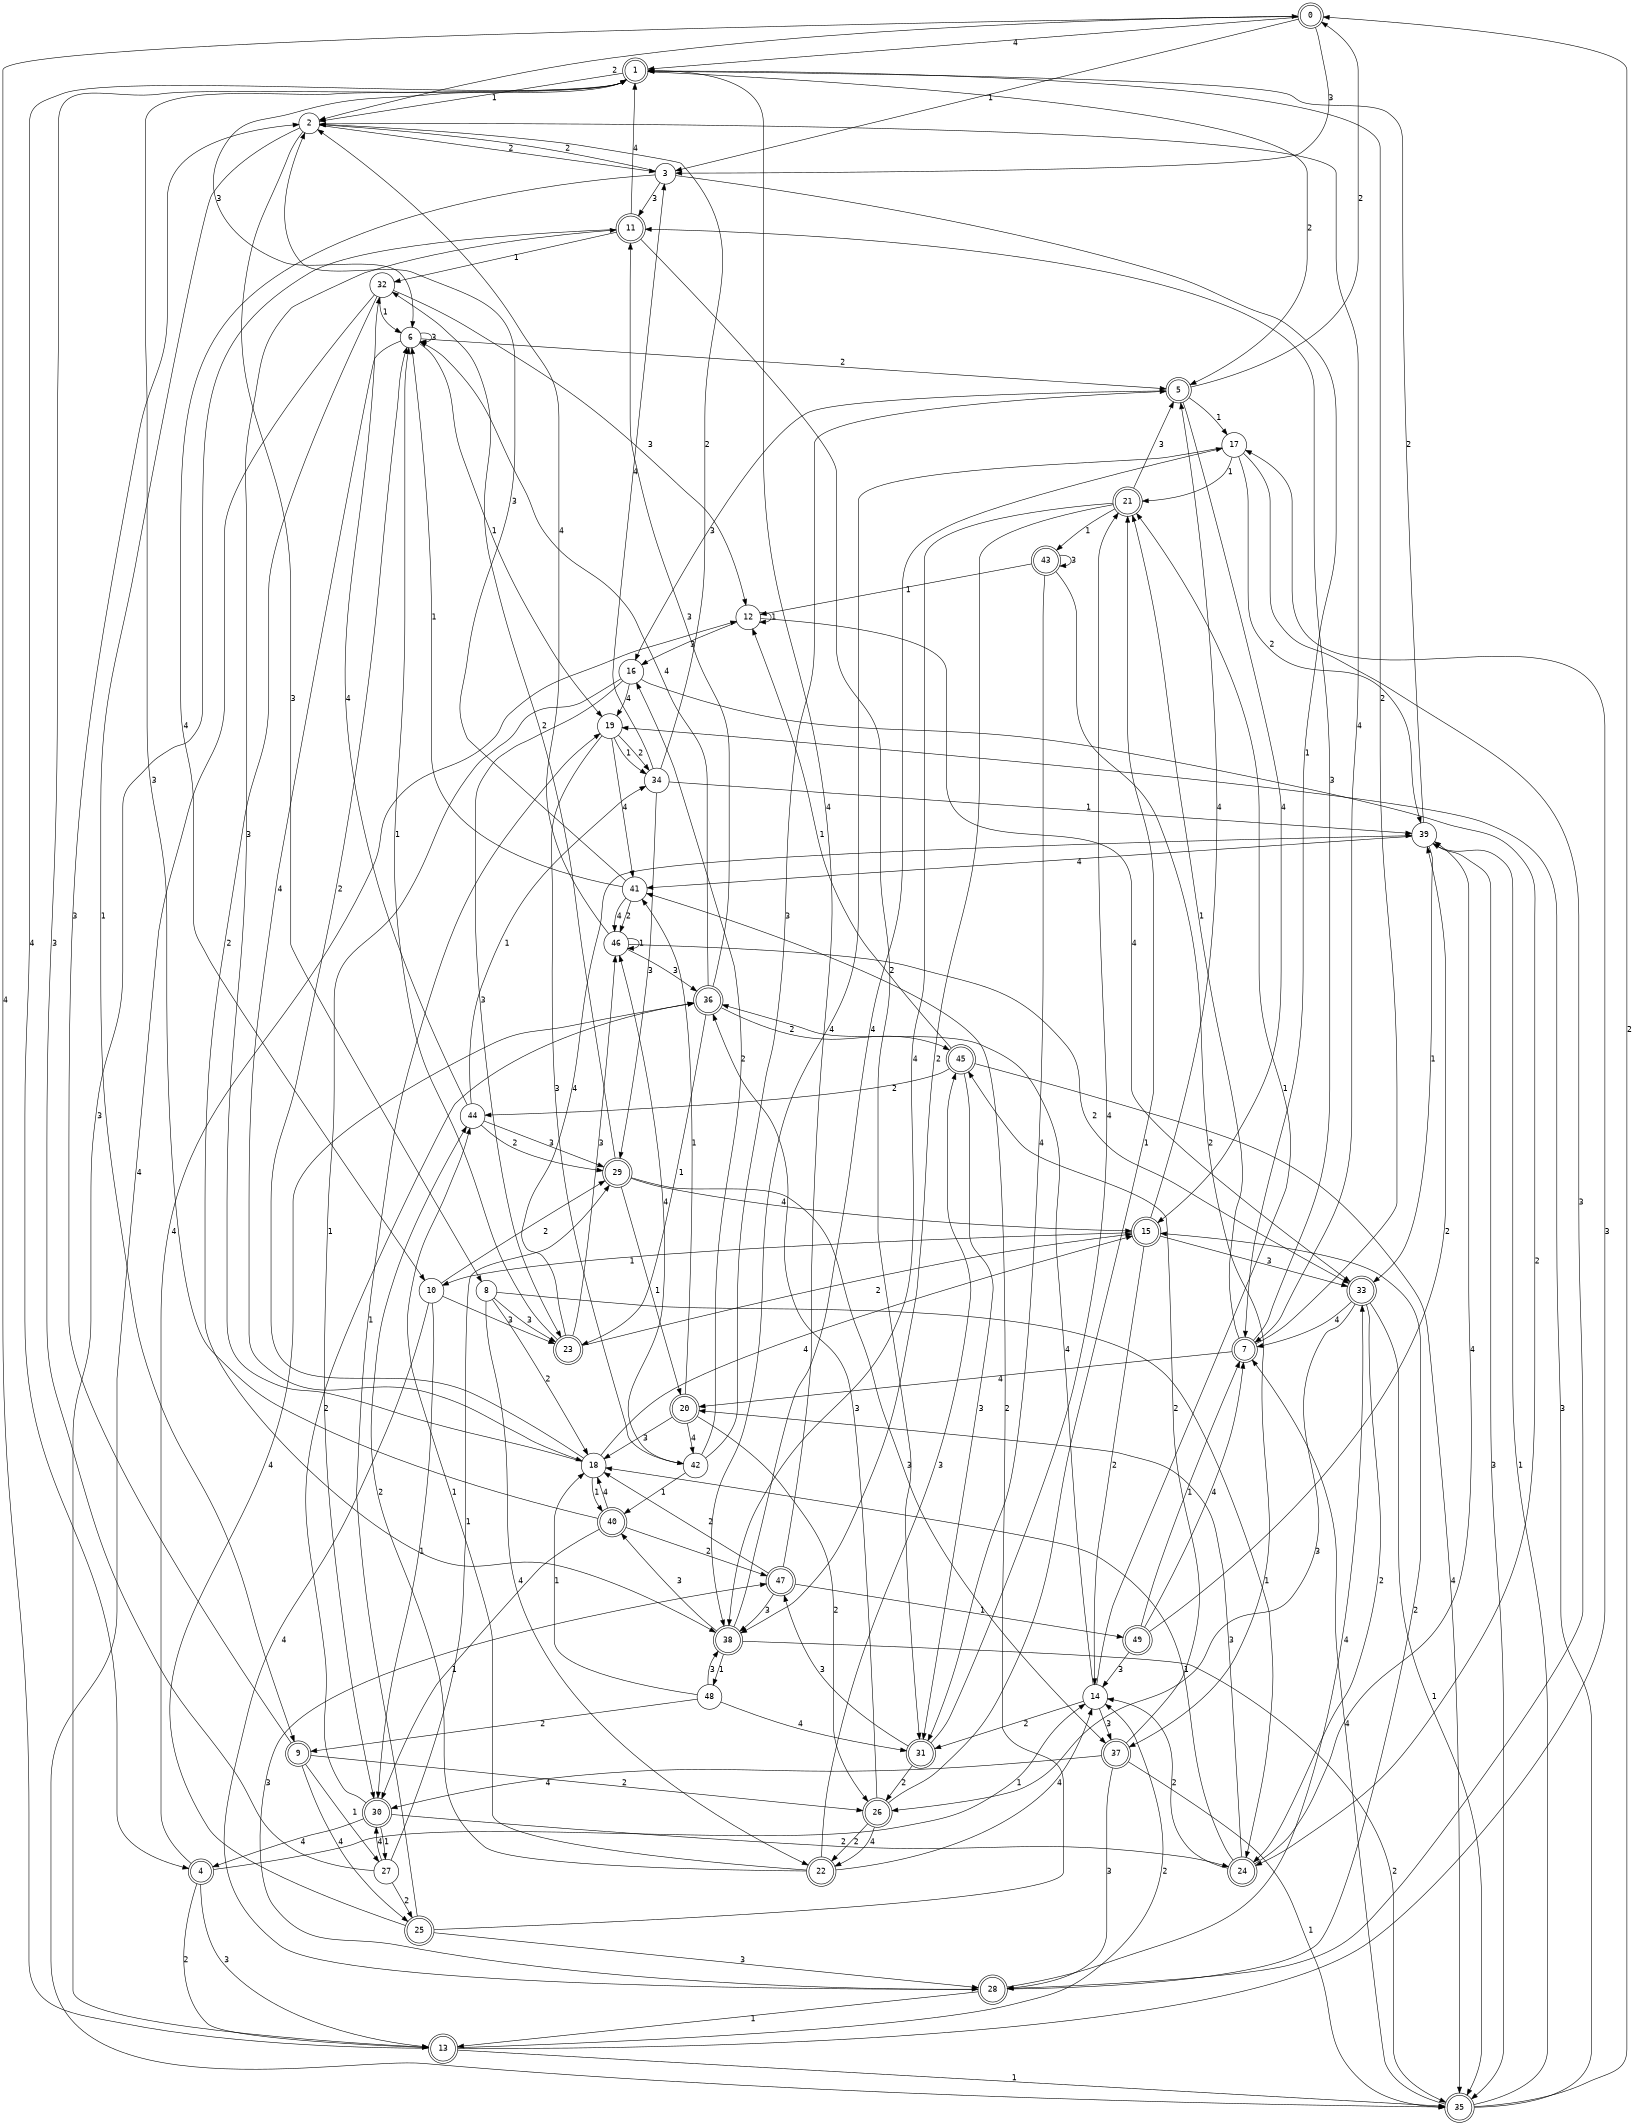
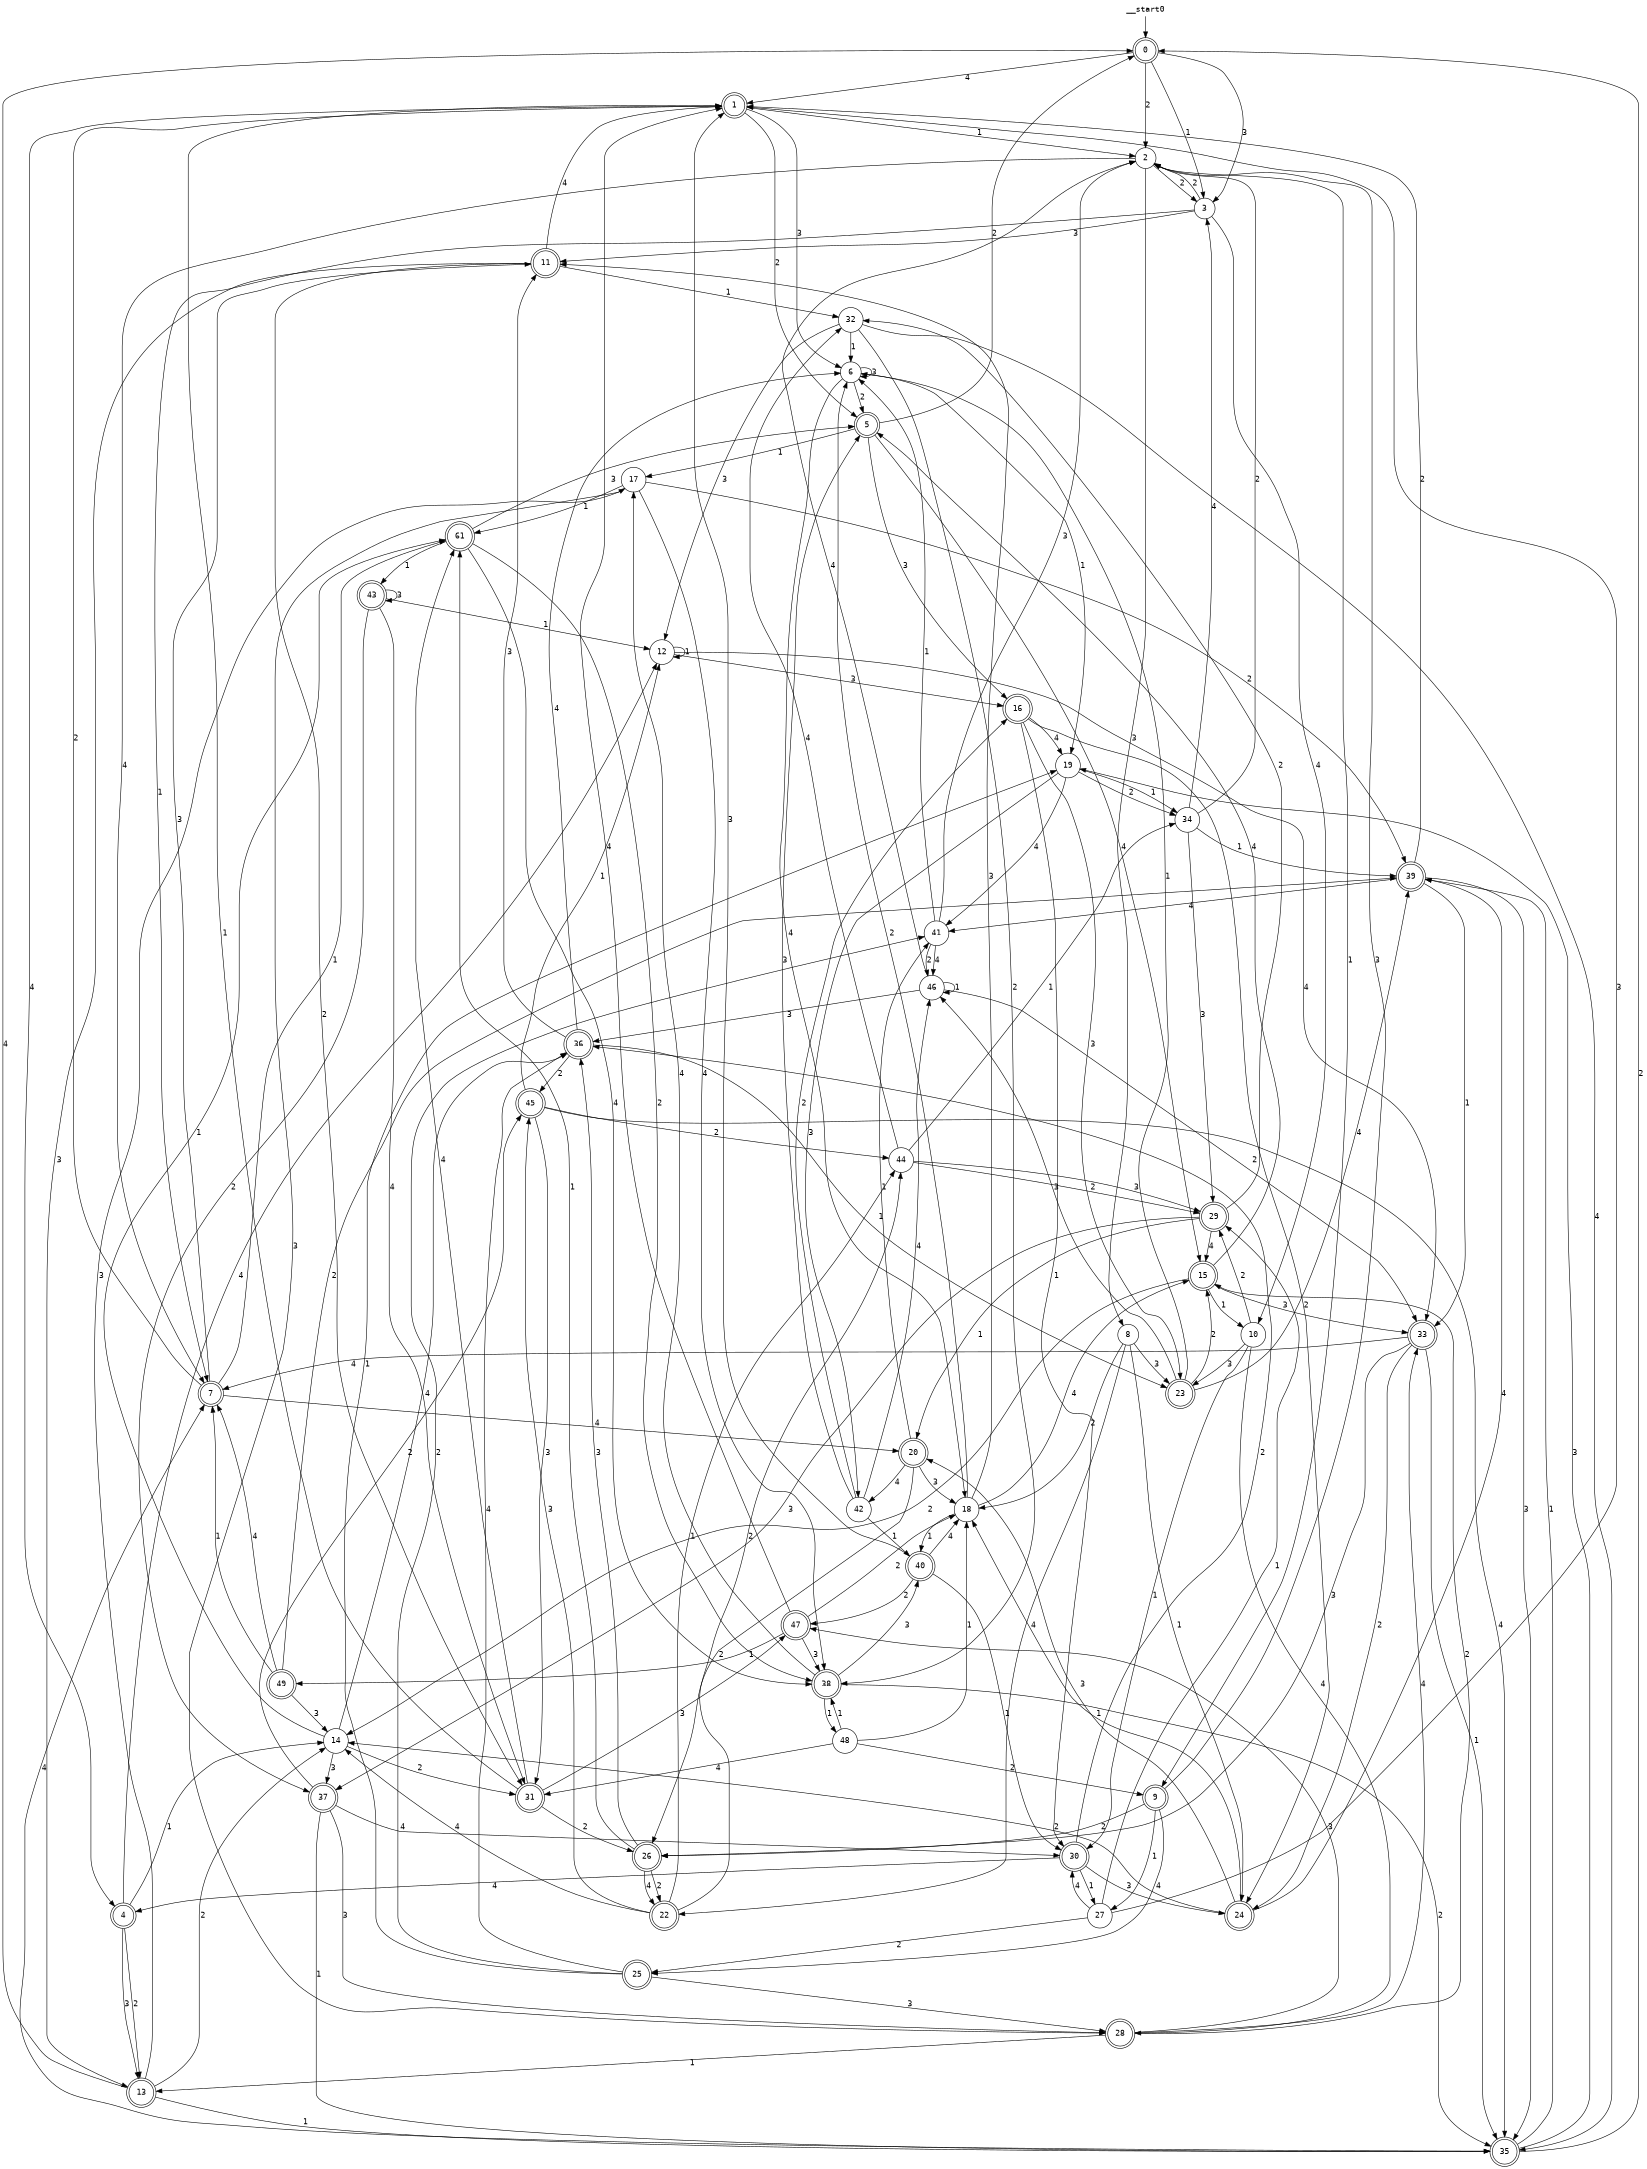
none -> (1146, 10)
(1128, 502) -> (460, 536)
(631, 672) -> (1018, 709)
none -> (217, 747)
(1424, 835) -> (1411, 877)
(713, 1670) -> (840, 1714)
(844, 1842) -> (1129, 1886)
